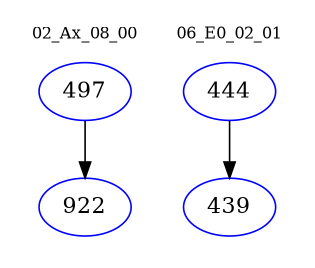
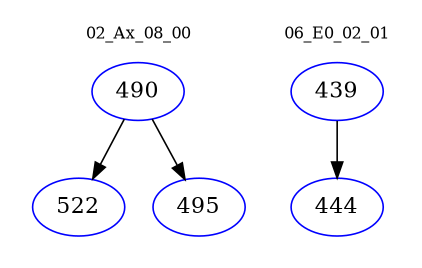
(85, 92) -> (138, 92)
(230, 141) -> (337, 141)
(85, 207) -> (79, 207)
none -> (199, 207)
